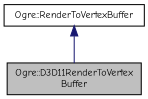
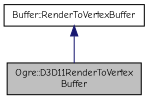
(74, 15) -> (74, 15)
